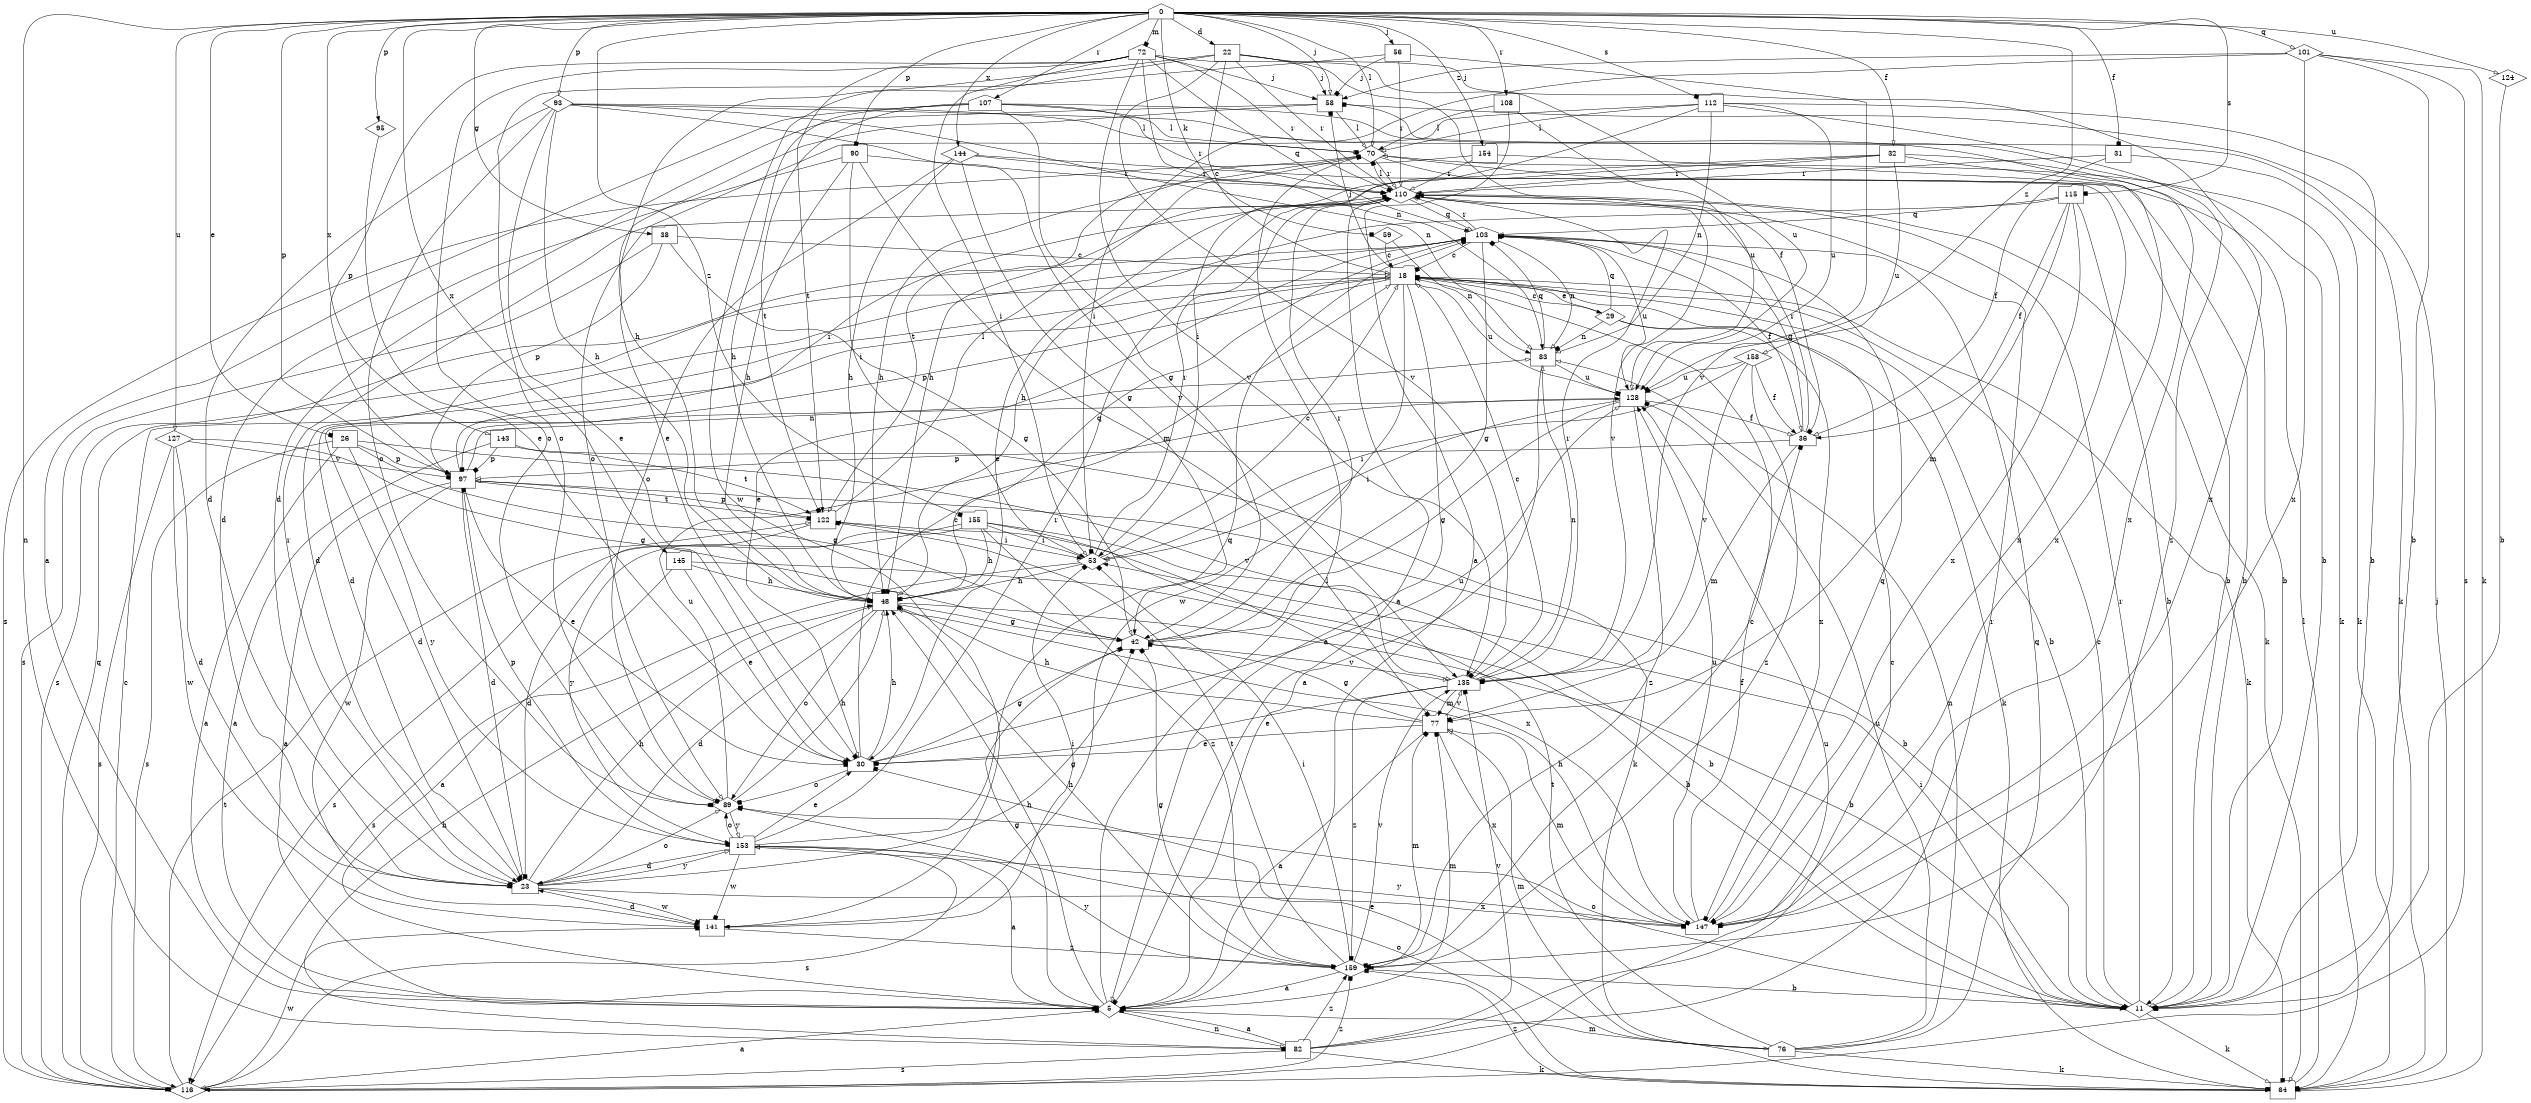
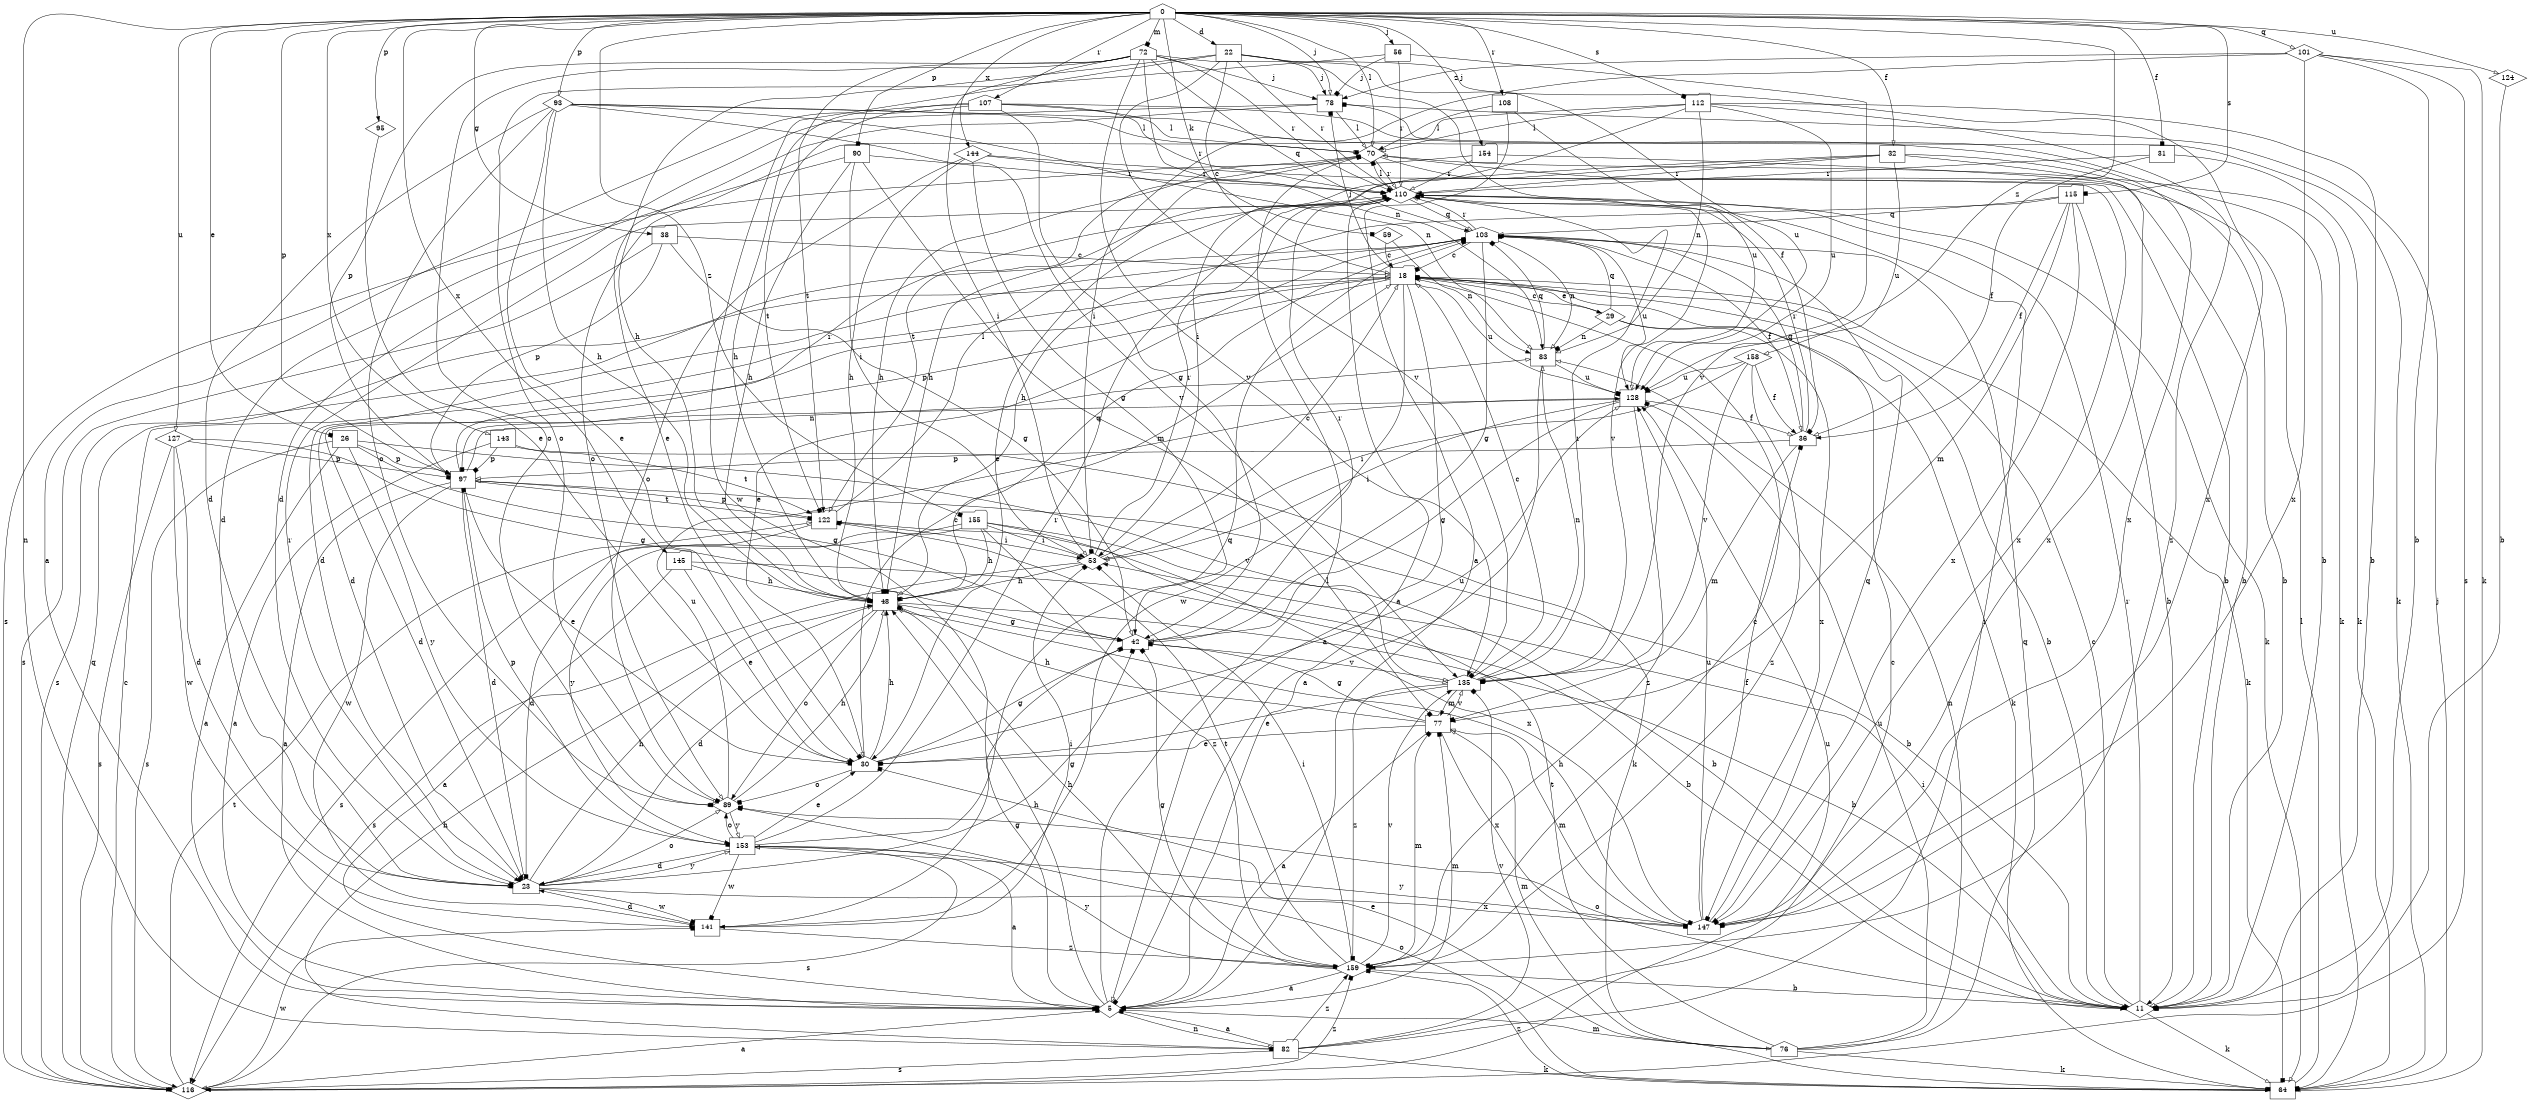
(1330, 103) -> (1330, 103)
(338, 459) -> (338, 459)
